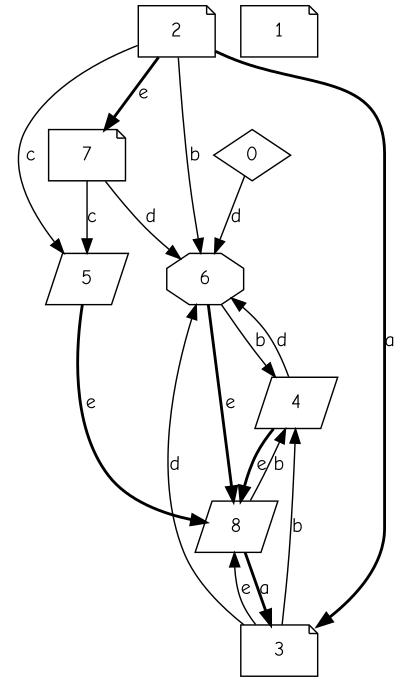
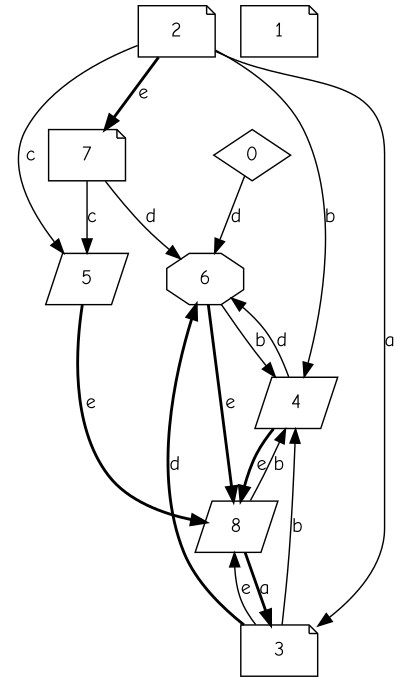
(186, 148) -> (321, 186)
(385, 288) -> (385, 288)
(169, 483) -> (169, 483)
